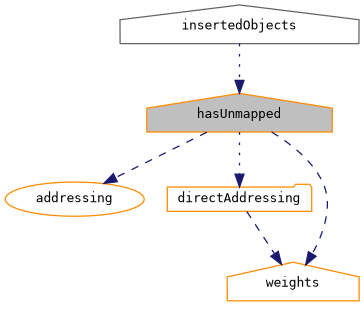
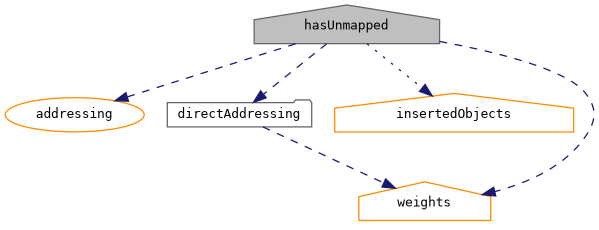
(240, 26) -> (454, 115)
(240, 62) -> (395, 66)
(240, 115) -> (347, 26)
(240, 153) -> (295, 69)
(240, 199) -> (240, 115)
